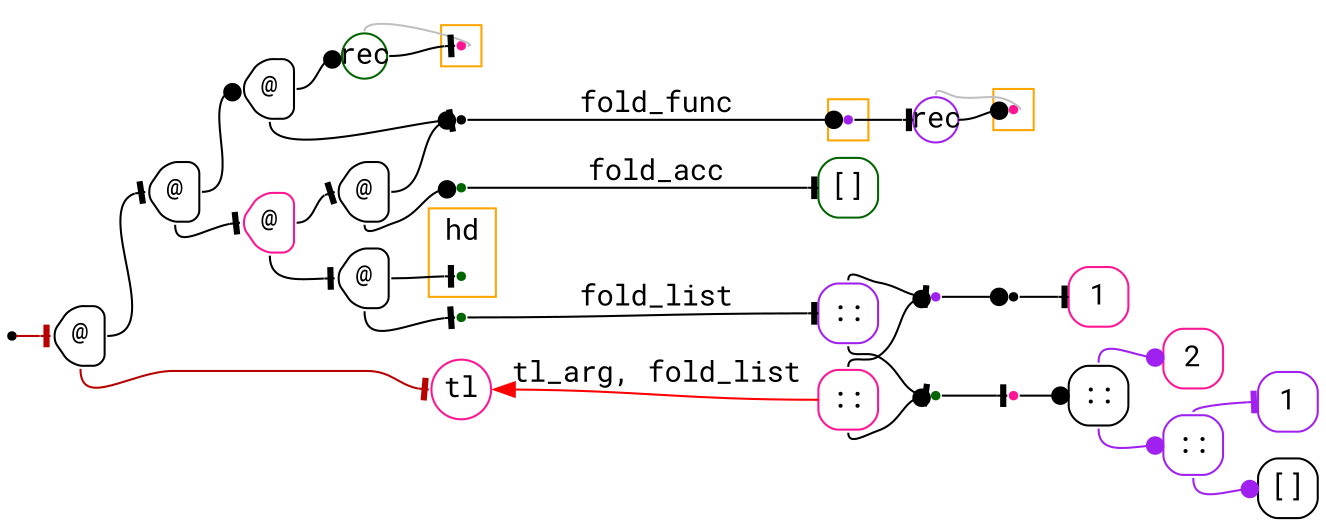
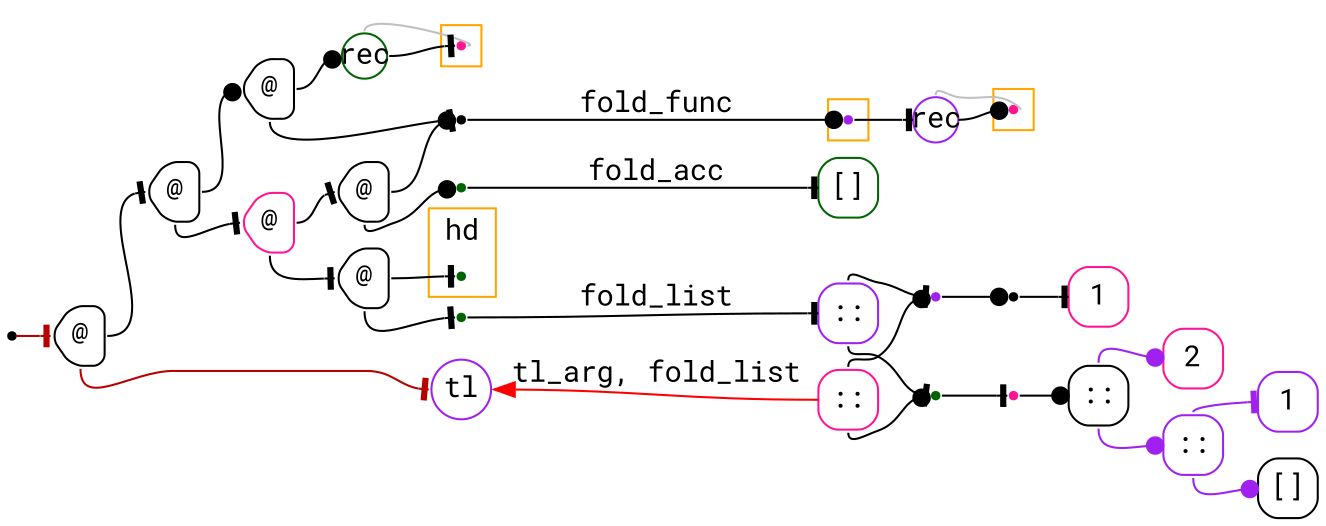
(461, 389) -> (461, 389)
